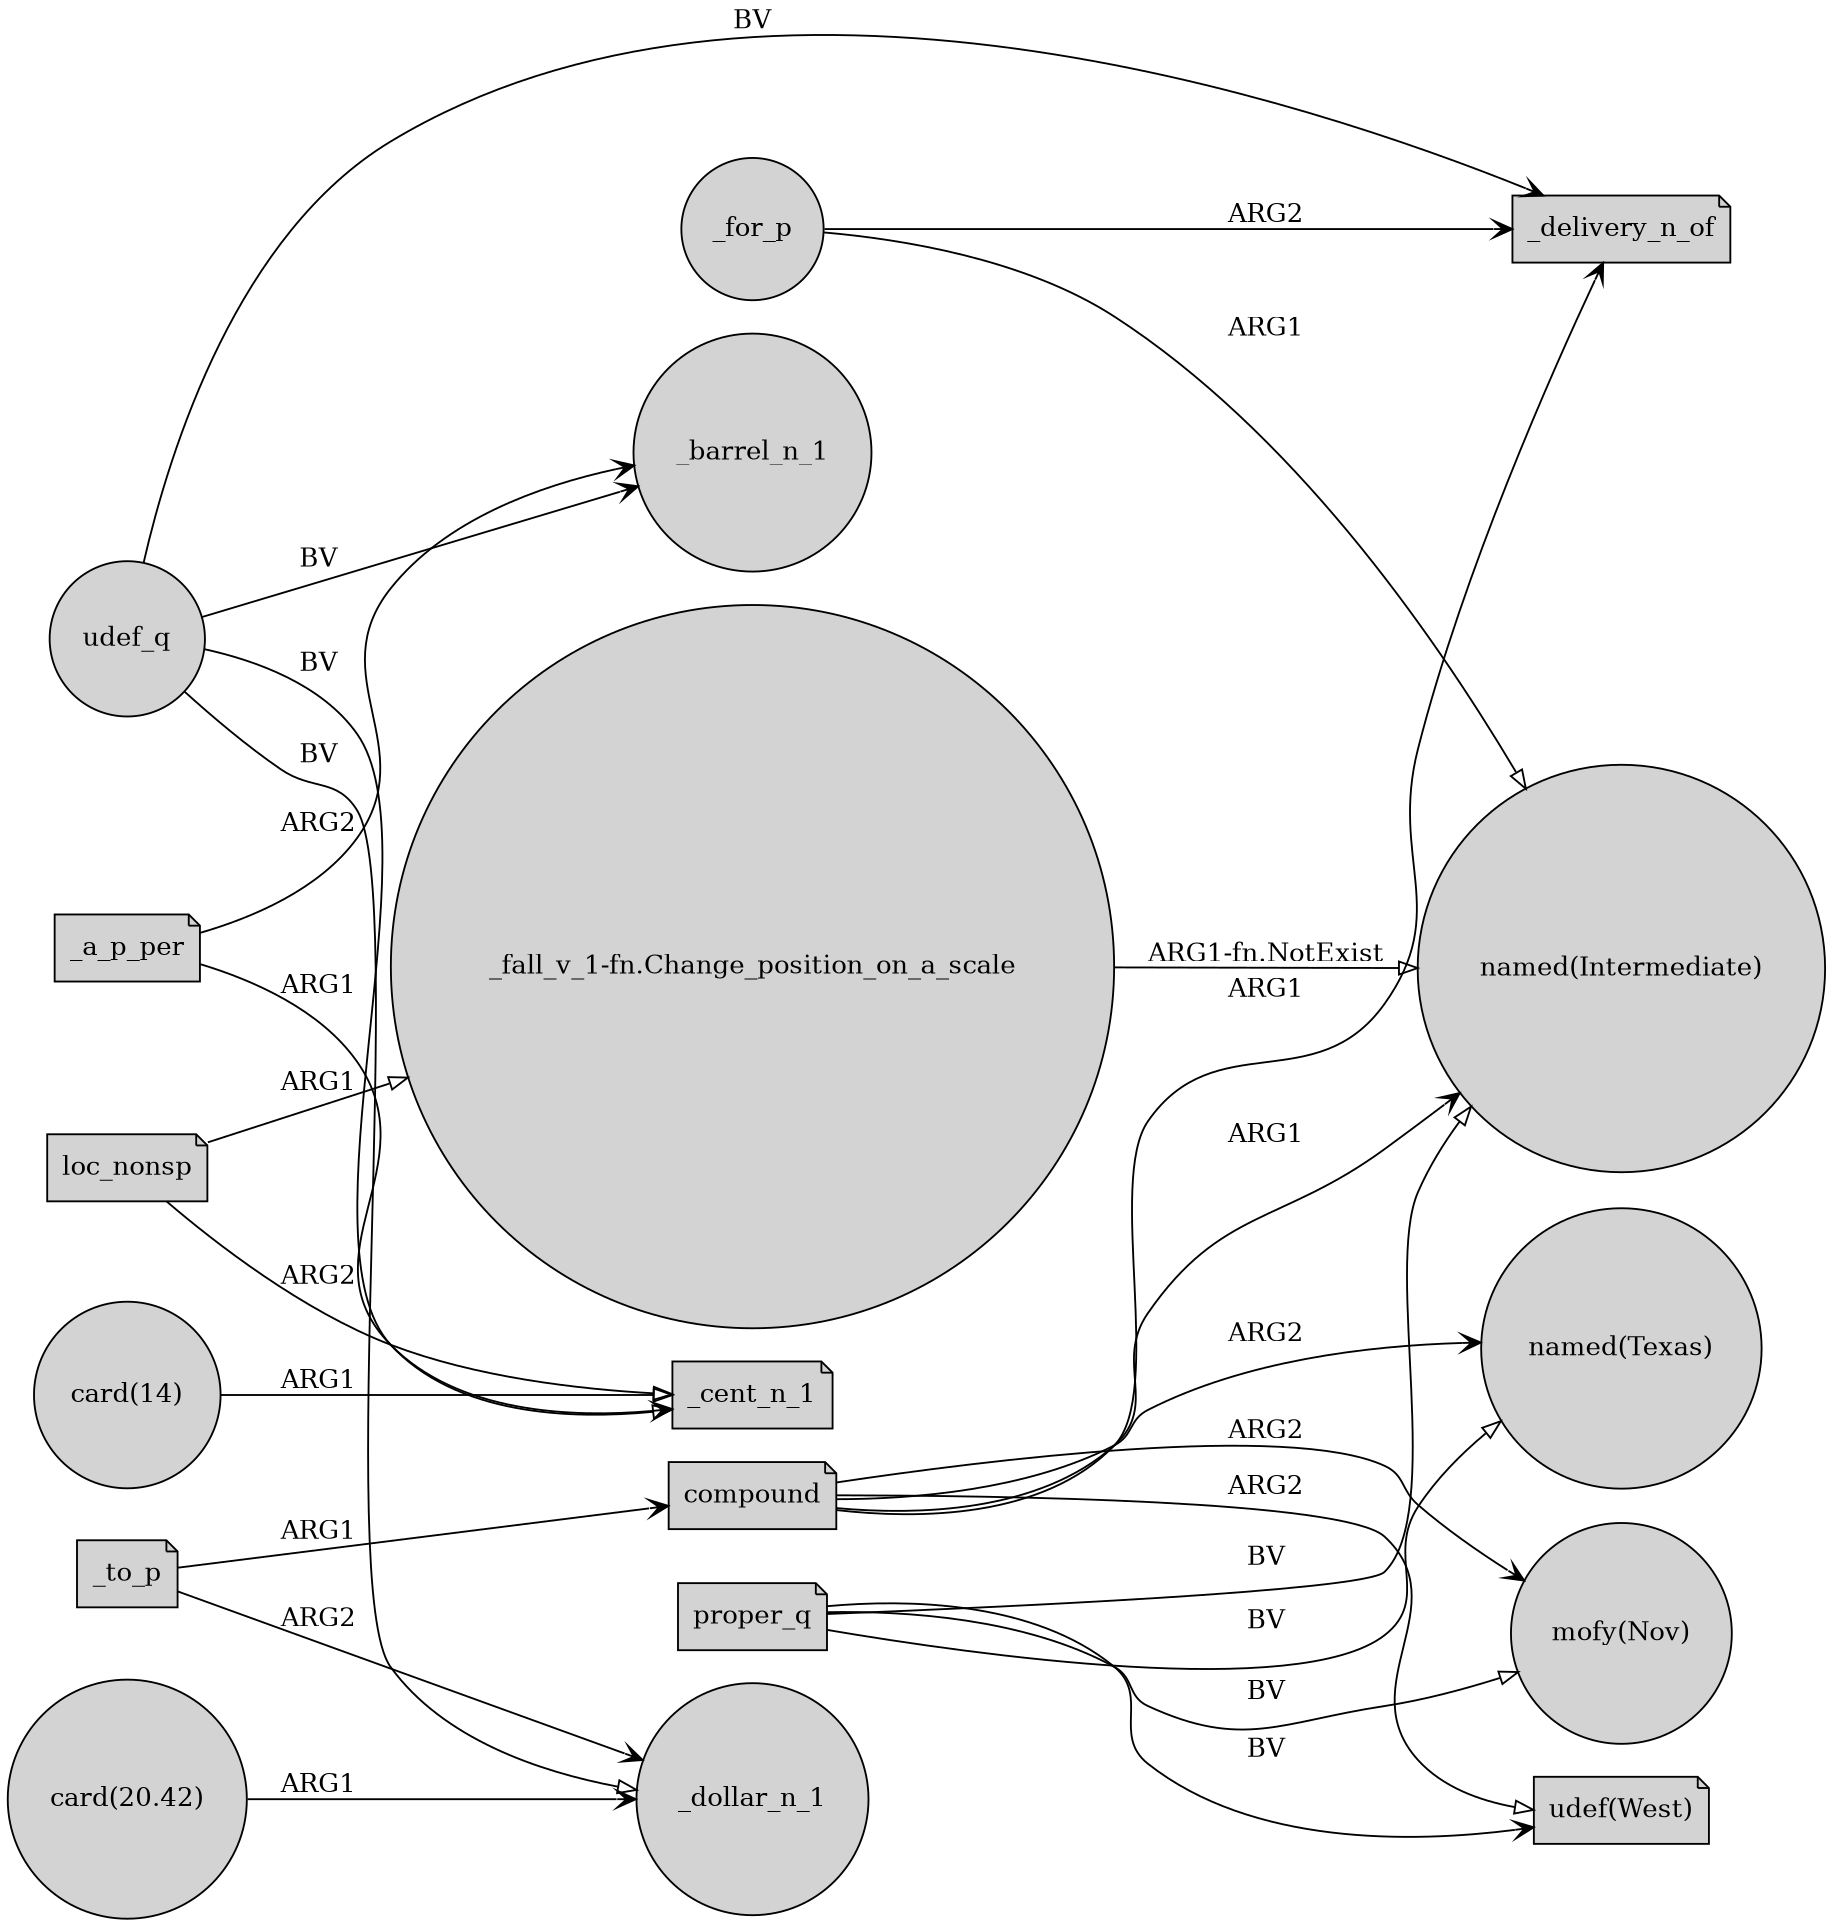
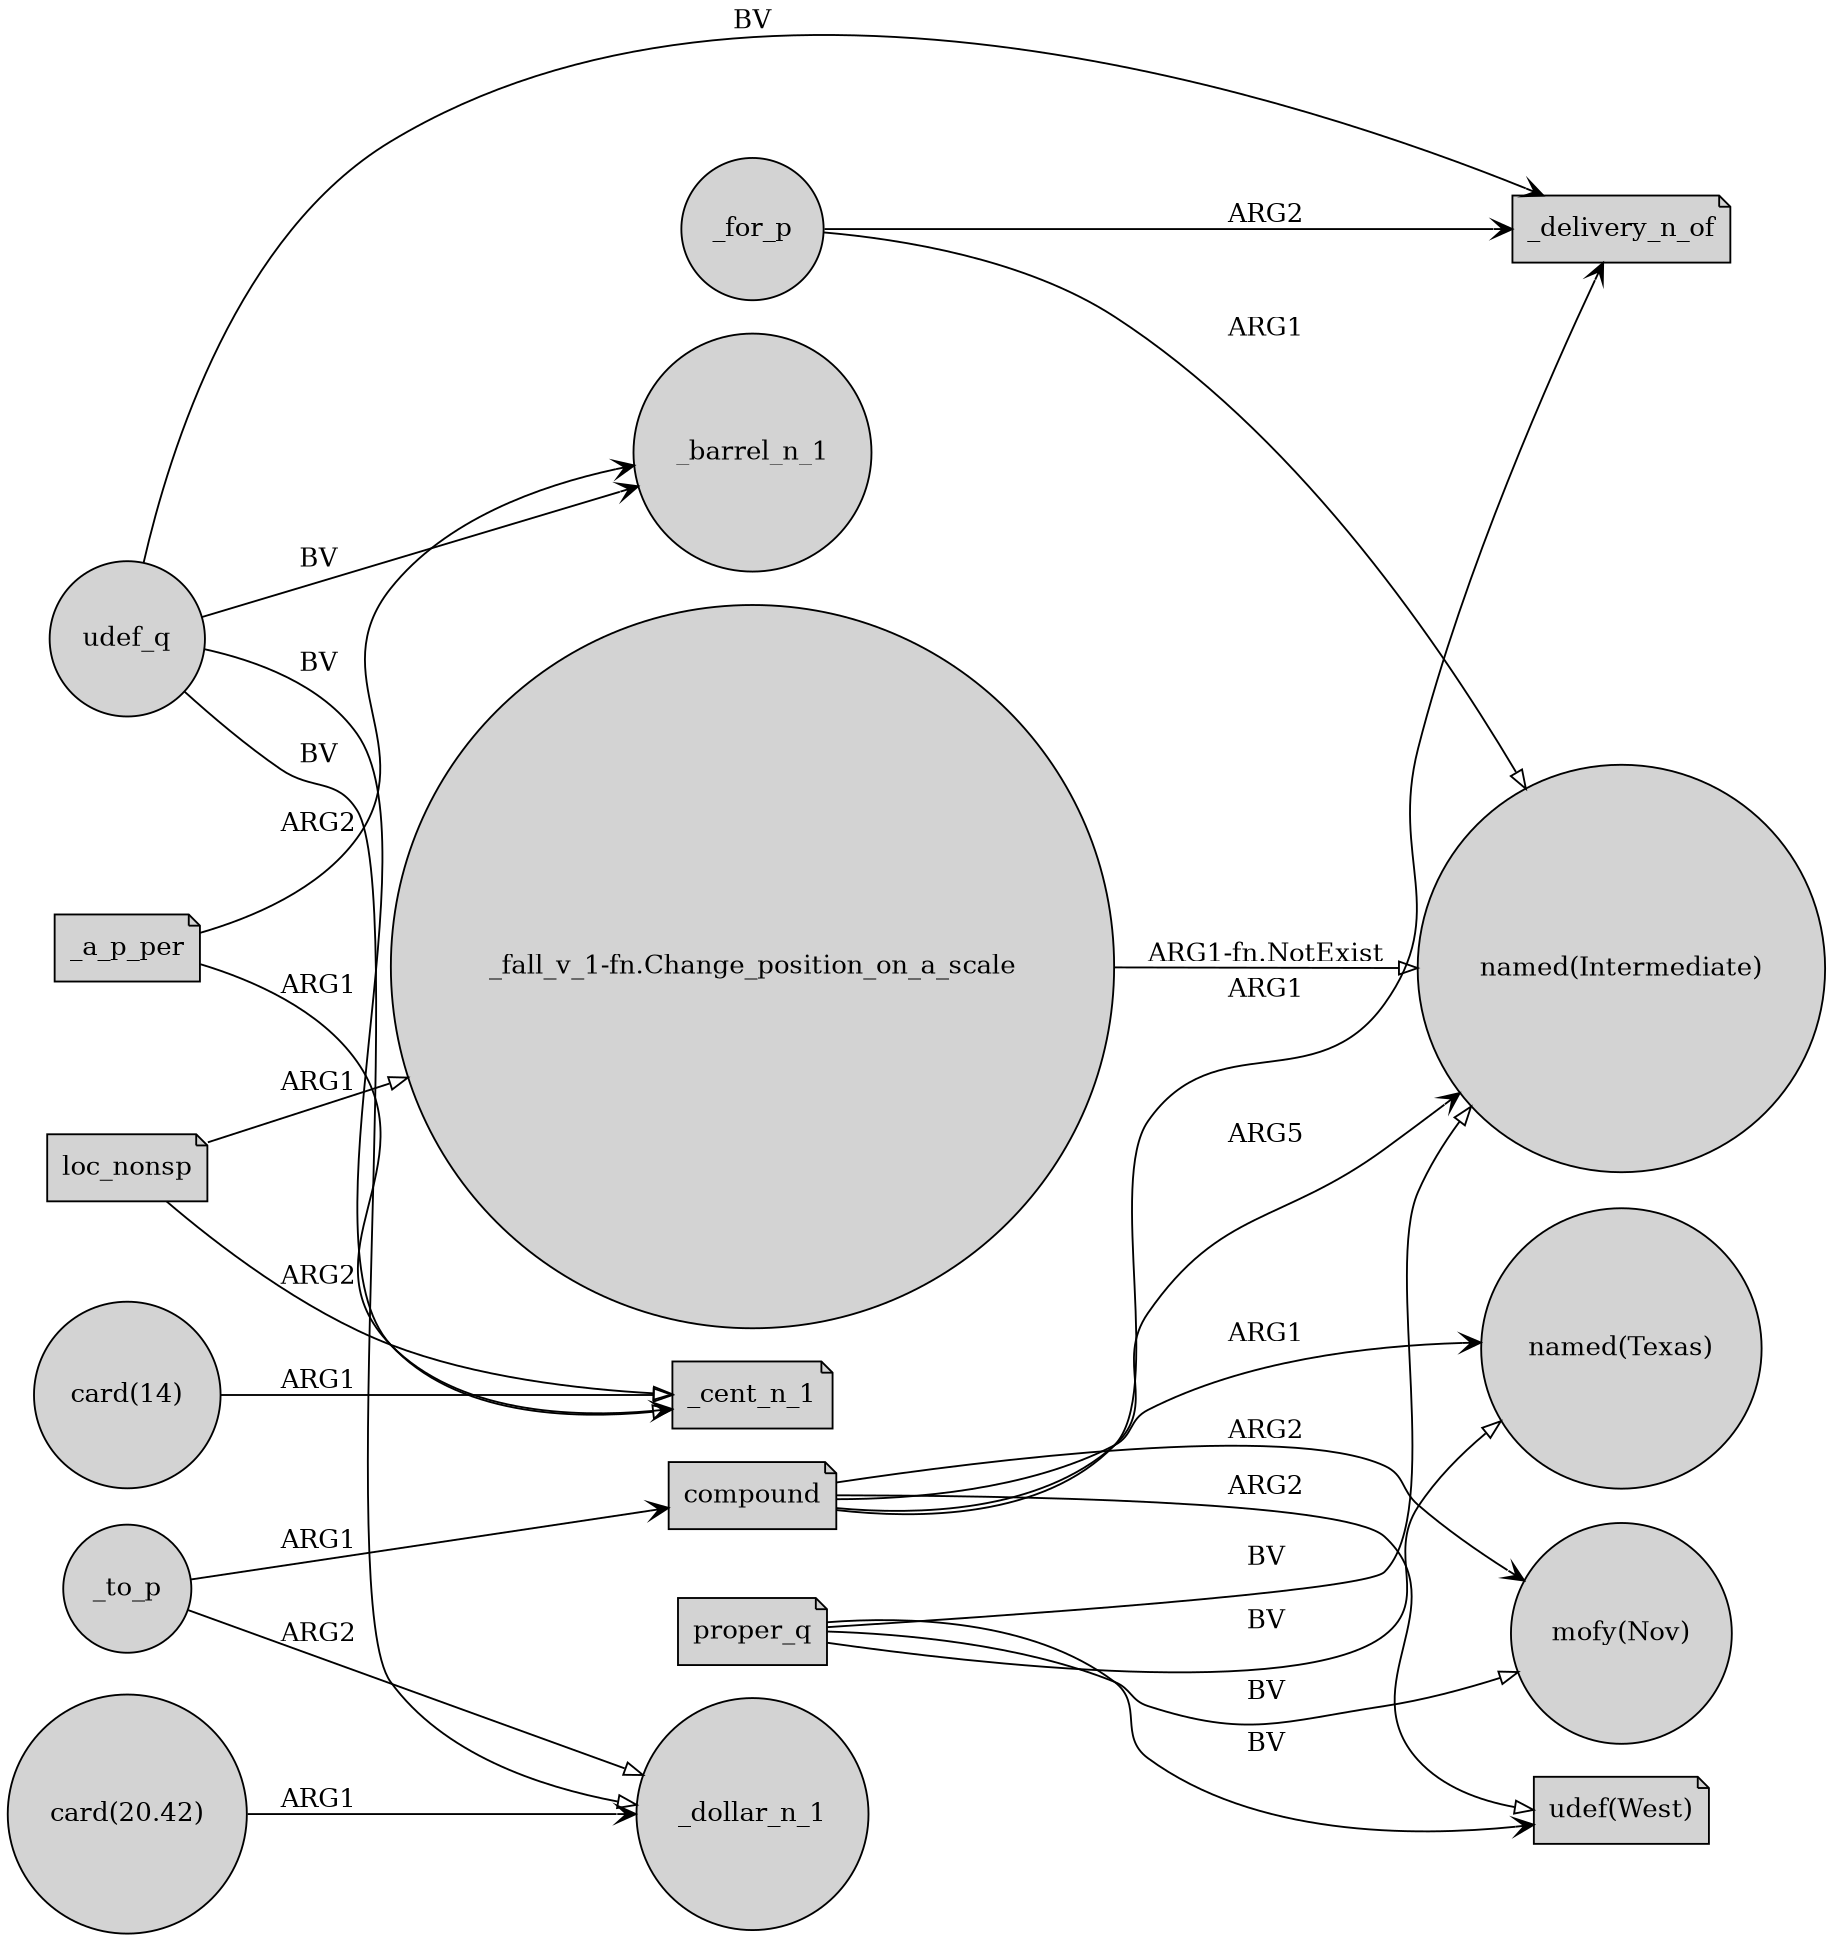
(1266, 1135) -> (1266, 1135)
(1266, 1334) -> (1266, 1334)
(127, 1574) -> (127, 1589)
(424, 1680) -> (417, 1693)
